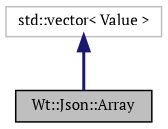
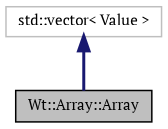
(84, 106) -> (84, 106)
